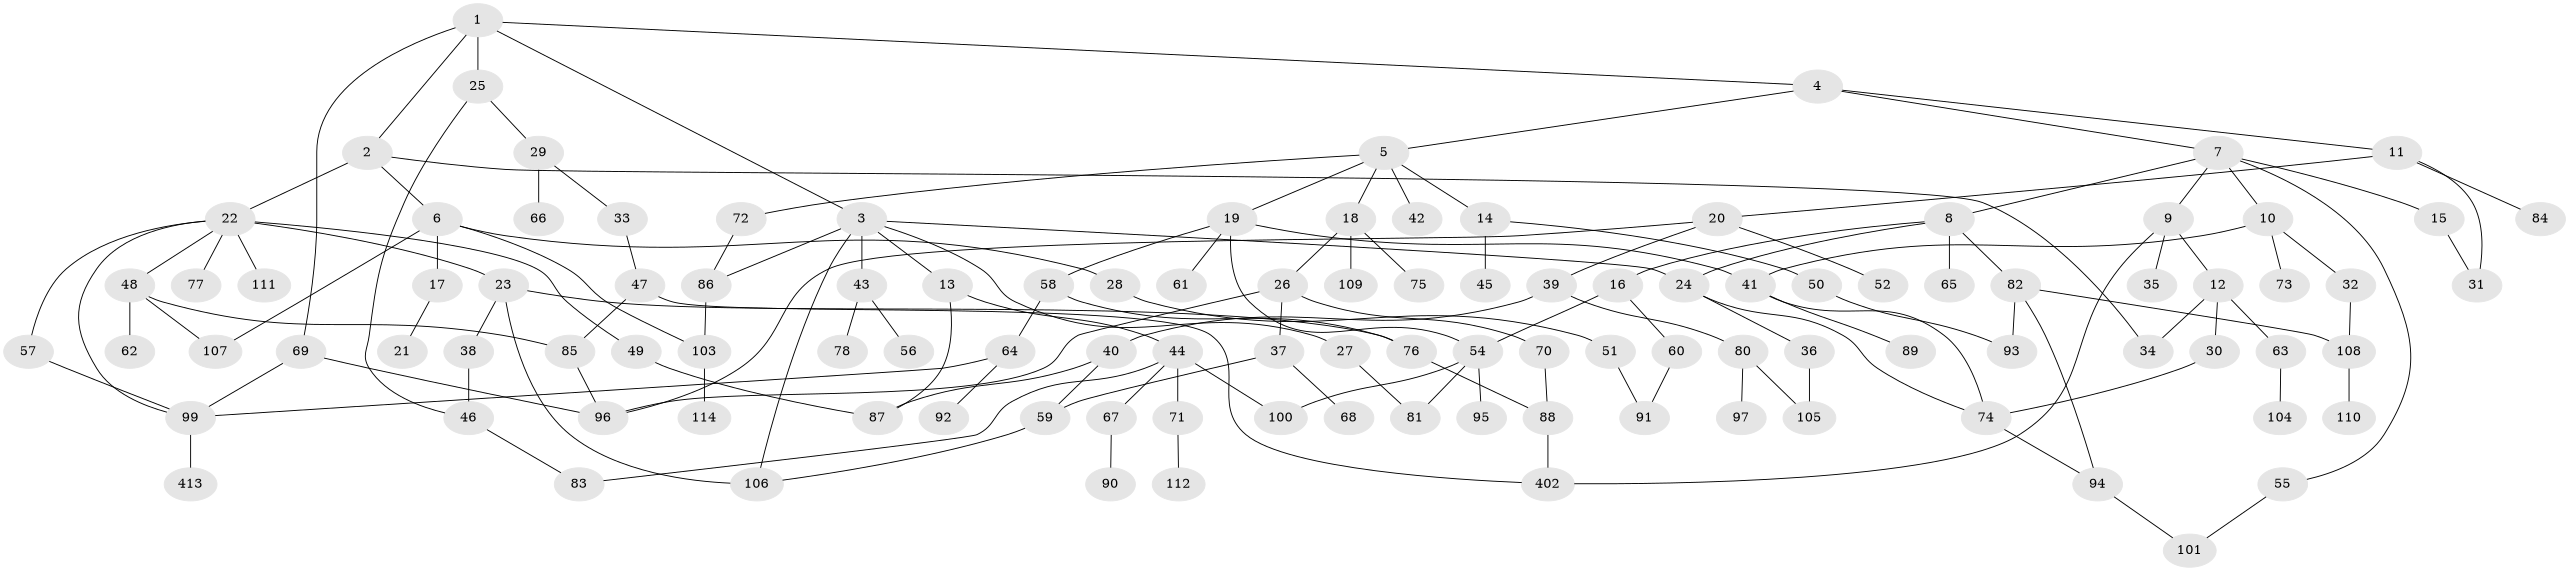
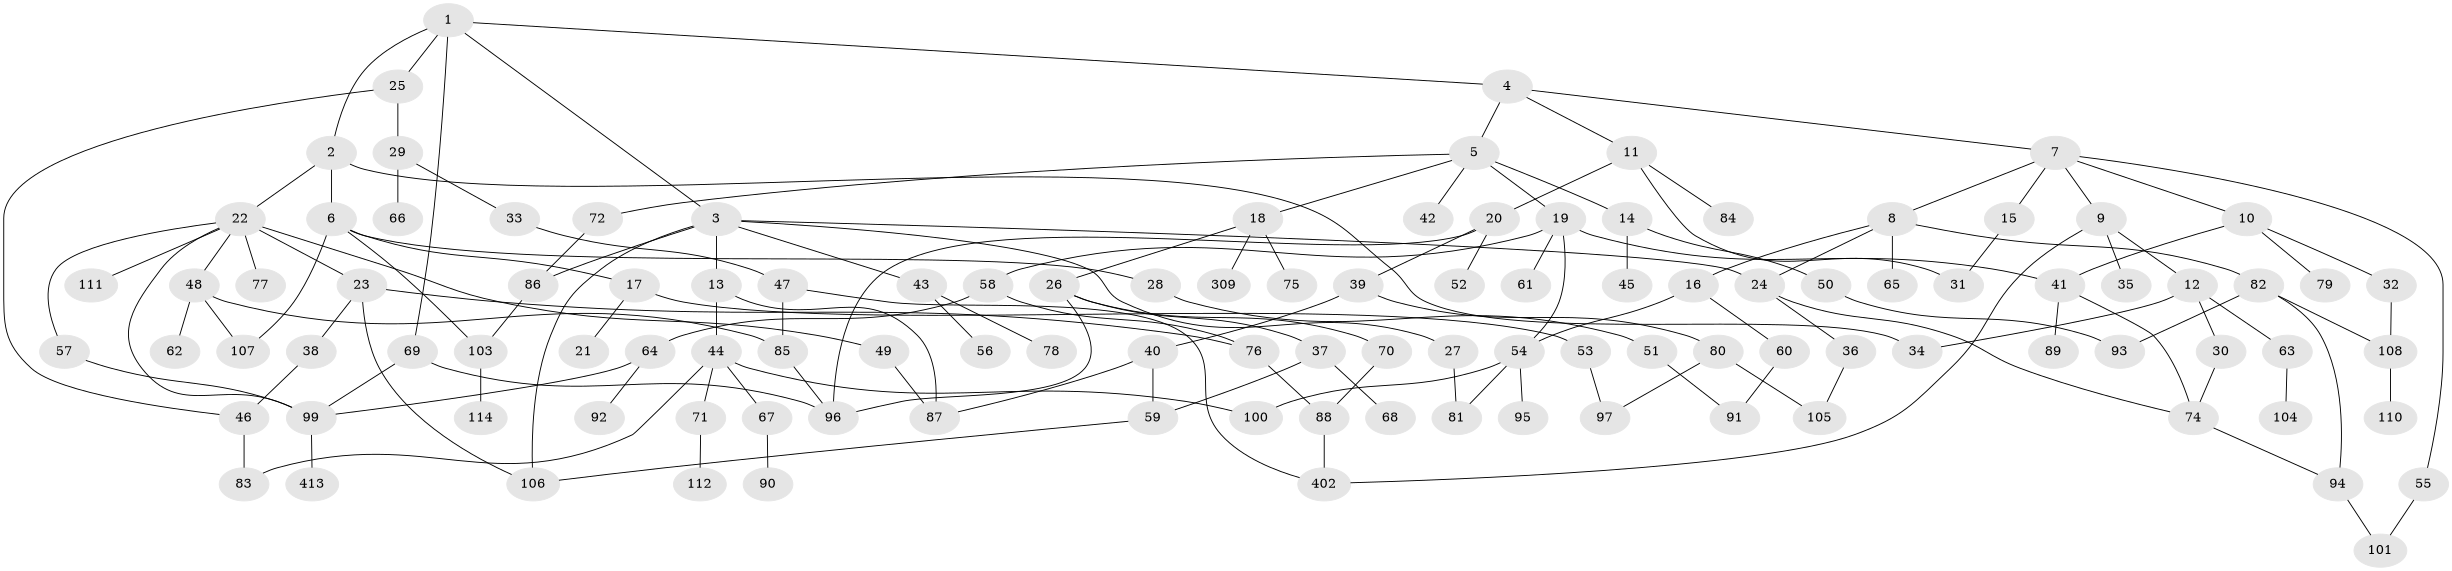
(1351, 285) -> (1224, 285)
(2285, 285) -> (2325, 285)
none -> (1586, 352)
